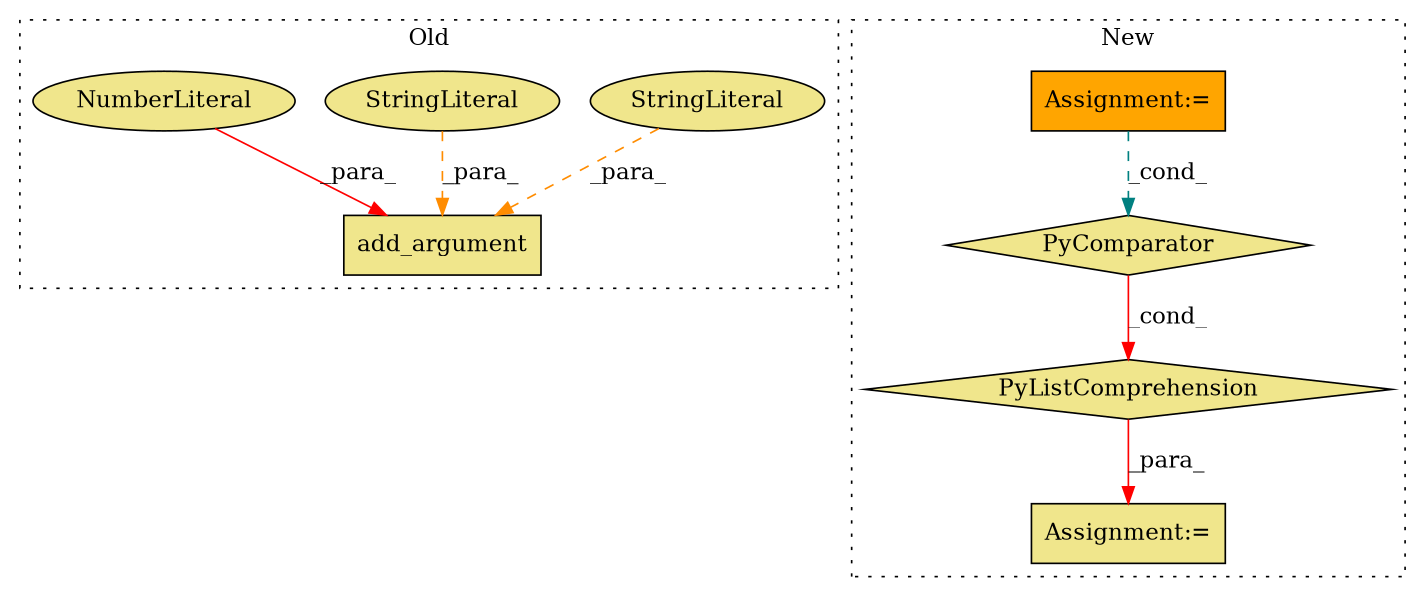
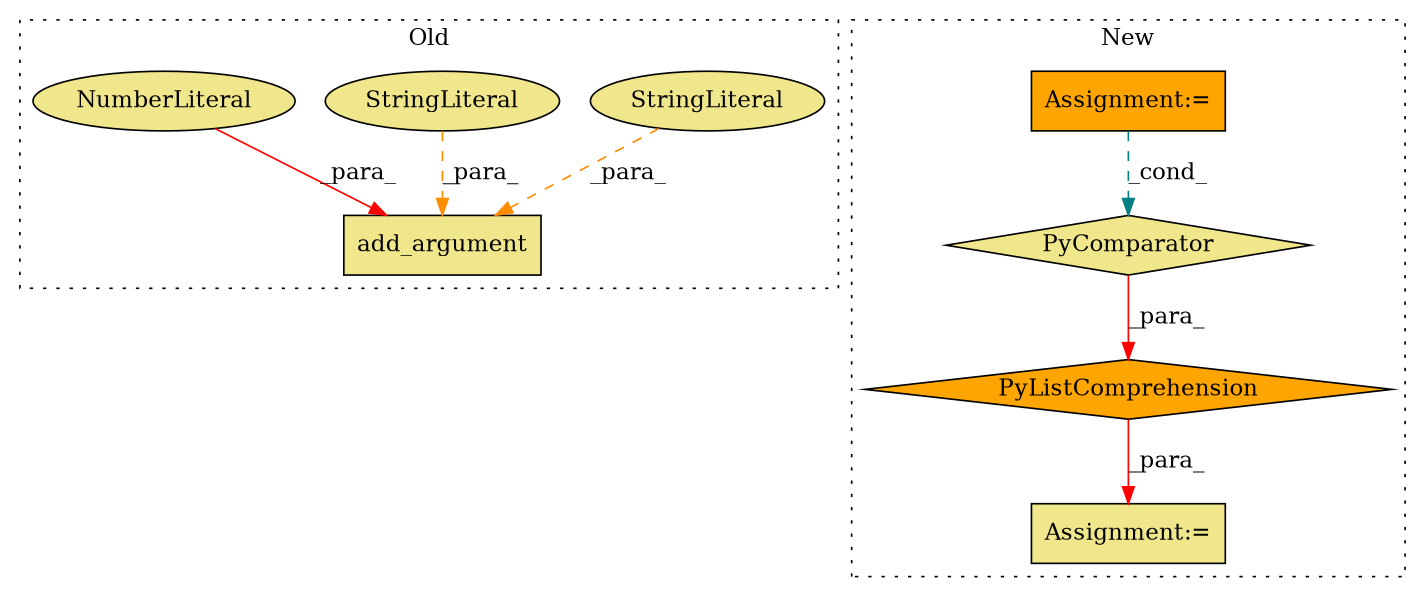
(1168, 317) -> (1166, 317)
(1128, 389) -> (1128, 389)
